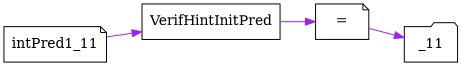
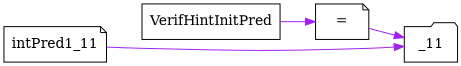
(119, 35) -> (250, 50)
